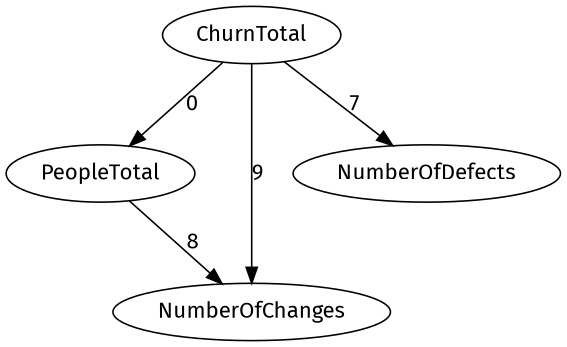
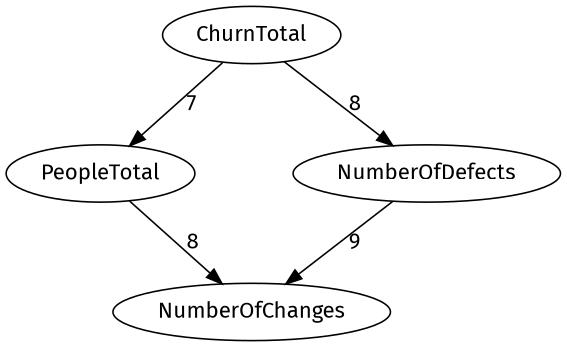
(192, 104) -> (192, 104)
(355, 104) -> (355, 104)
(252, 165) -> (346, 238)
